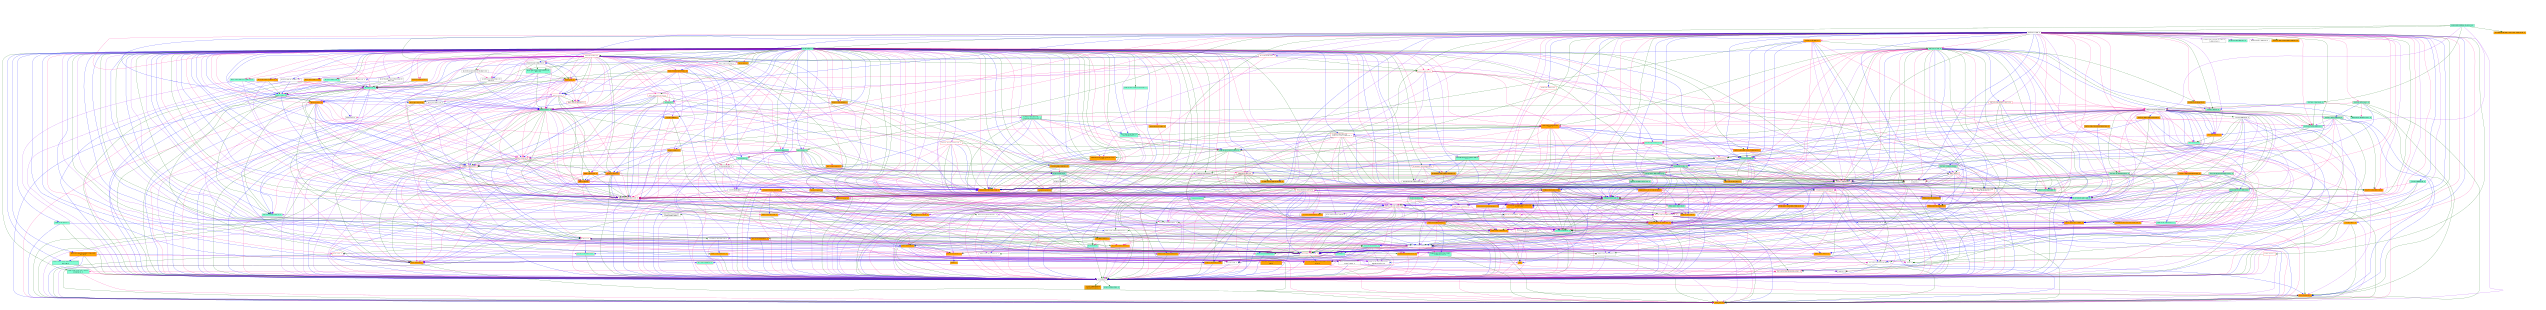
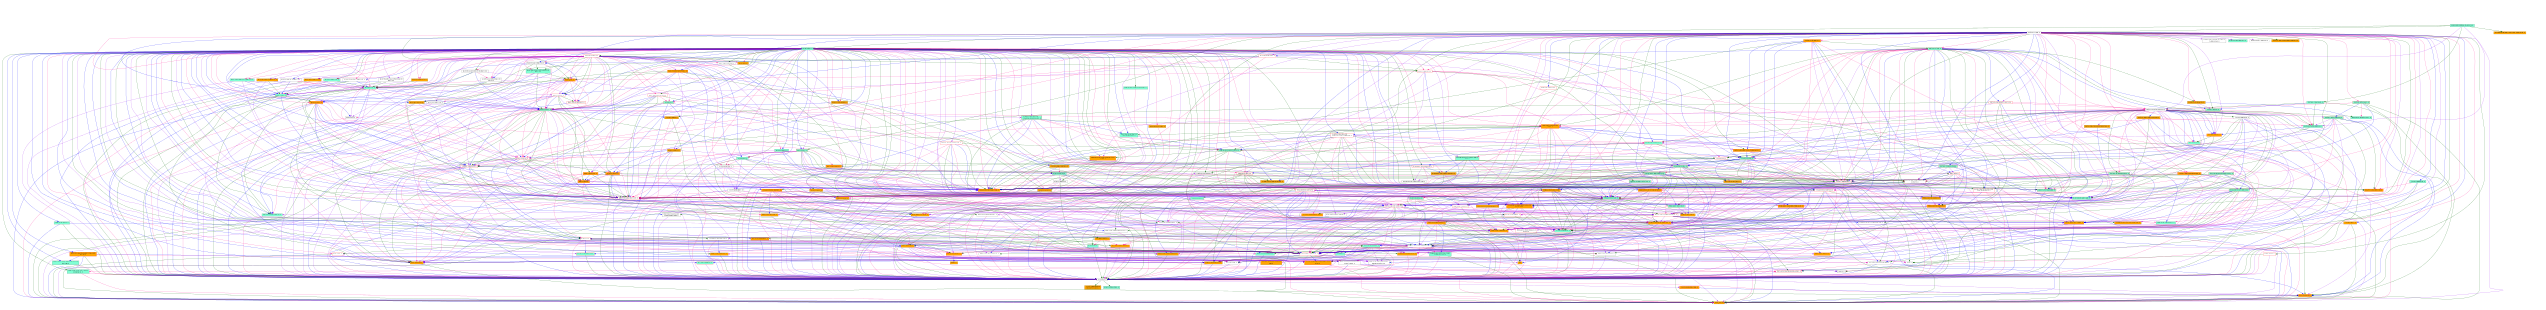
(647, 76) -> (455, 63)
(1925, 117) -> none
none -> (1689, 288)
